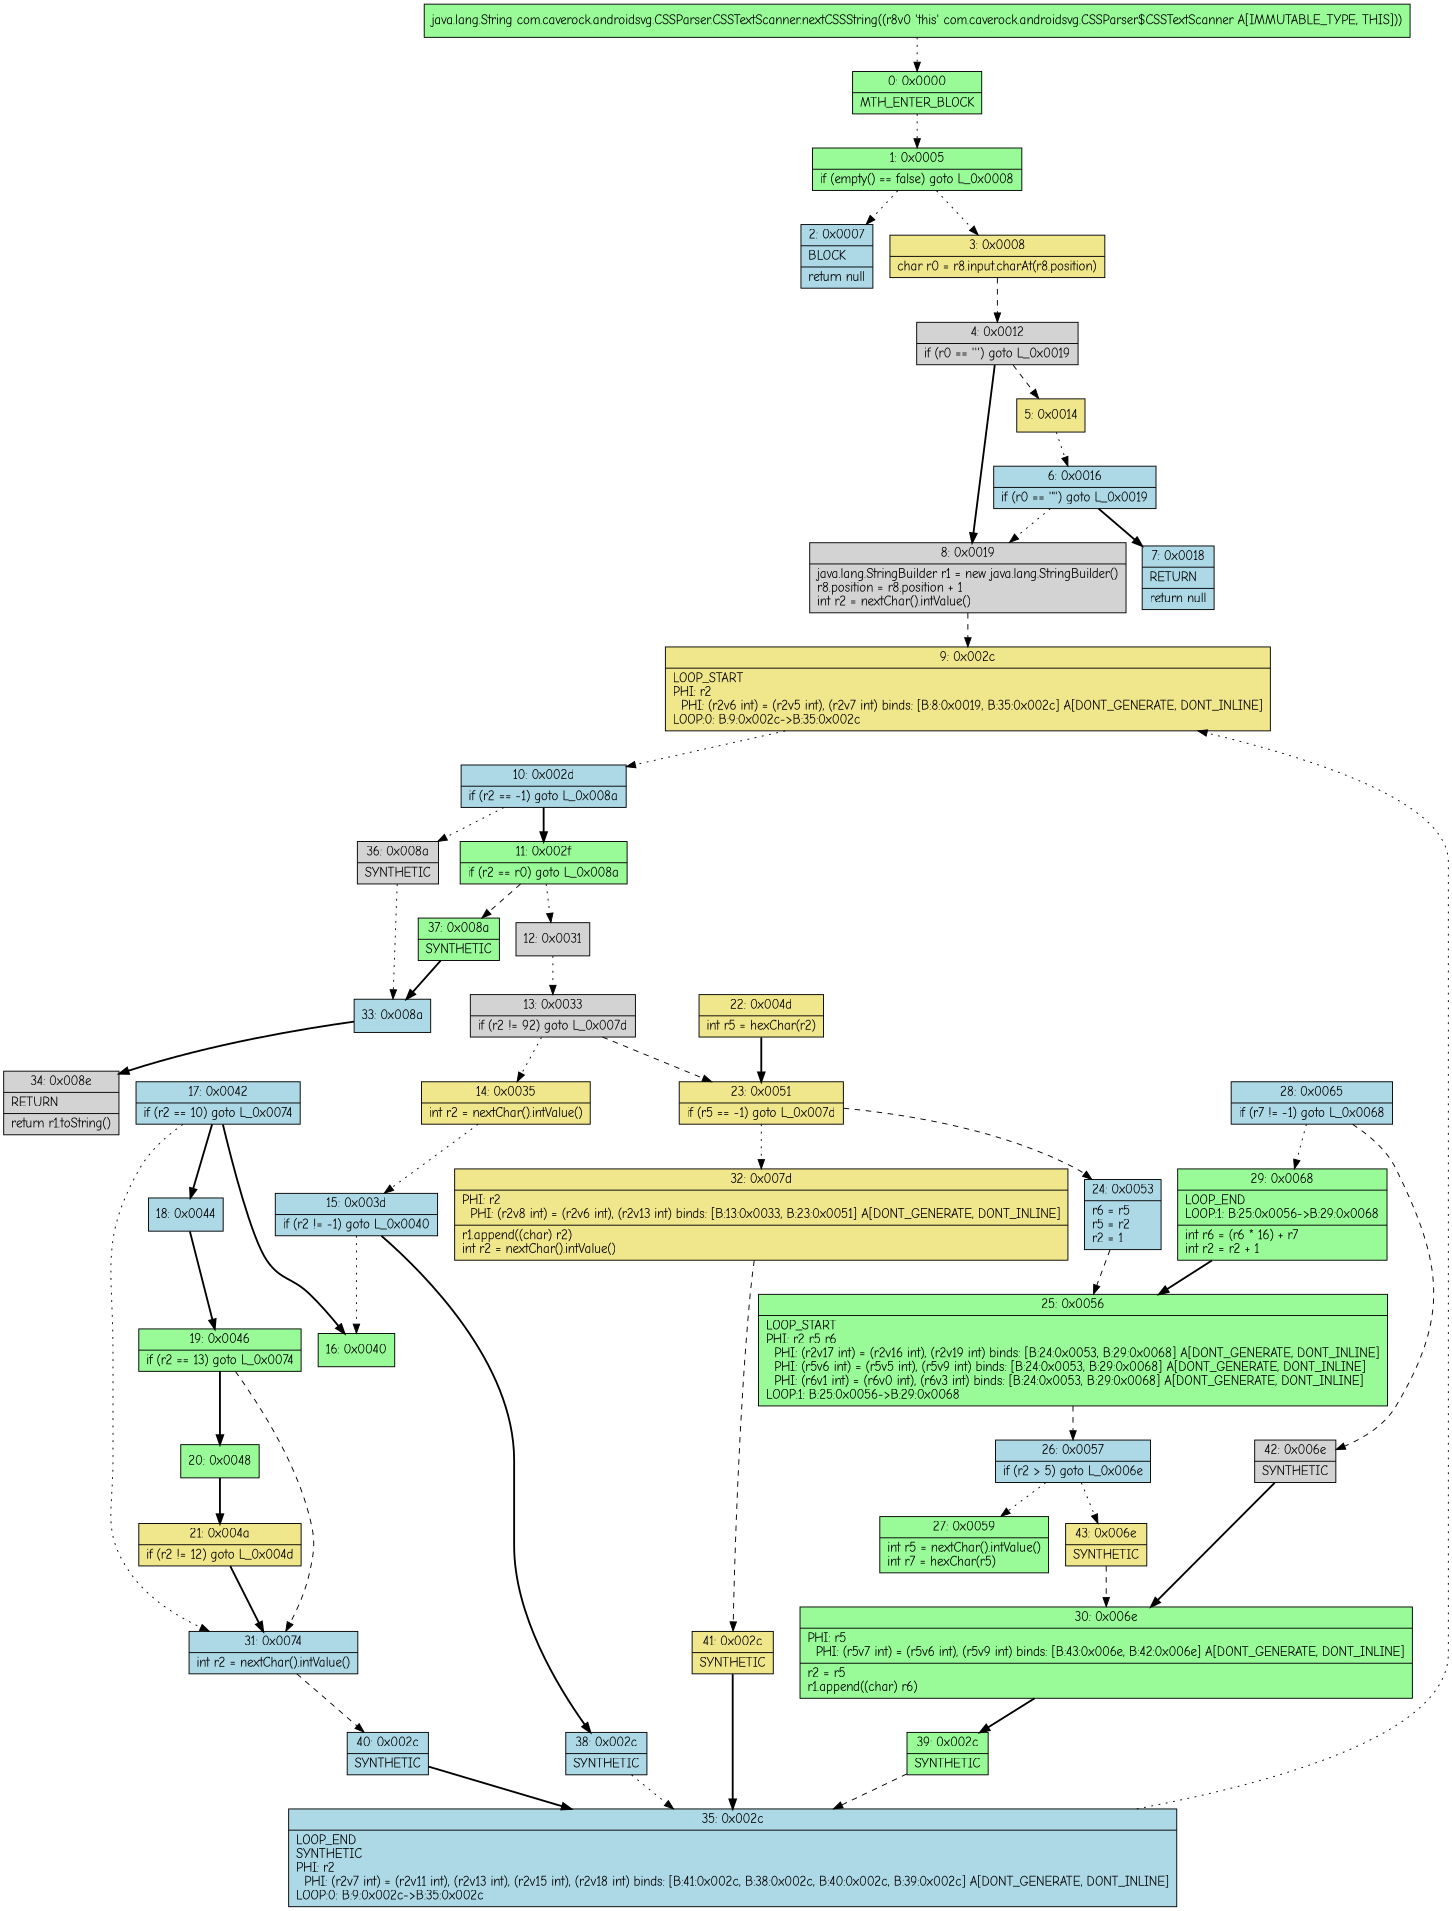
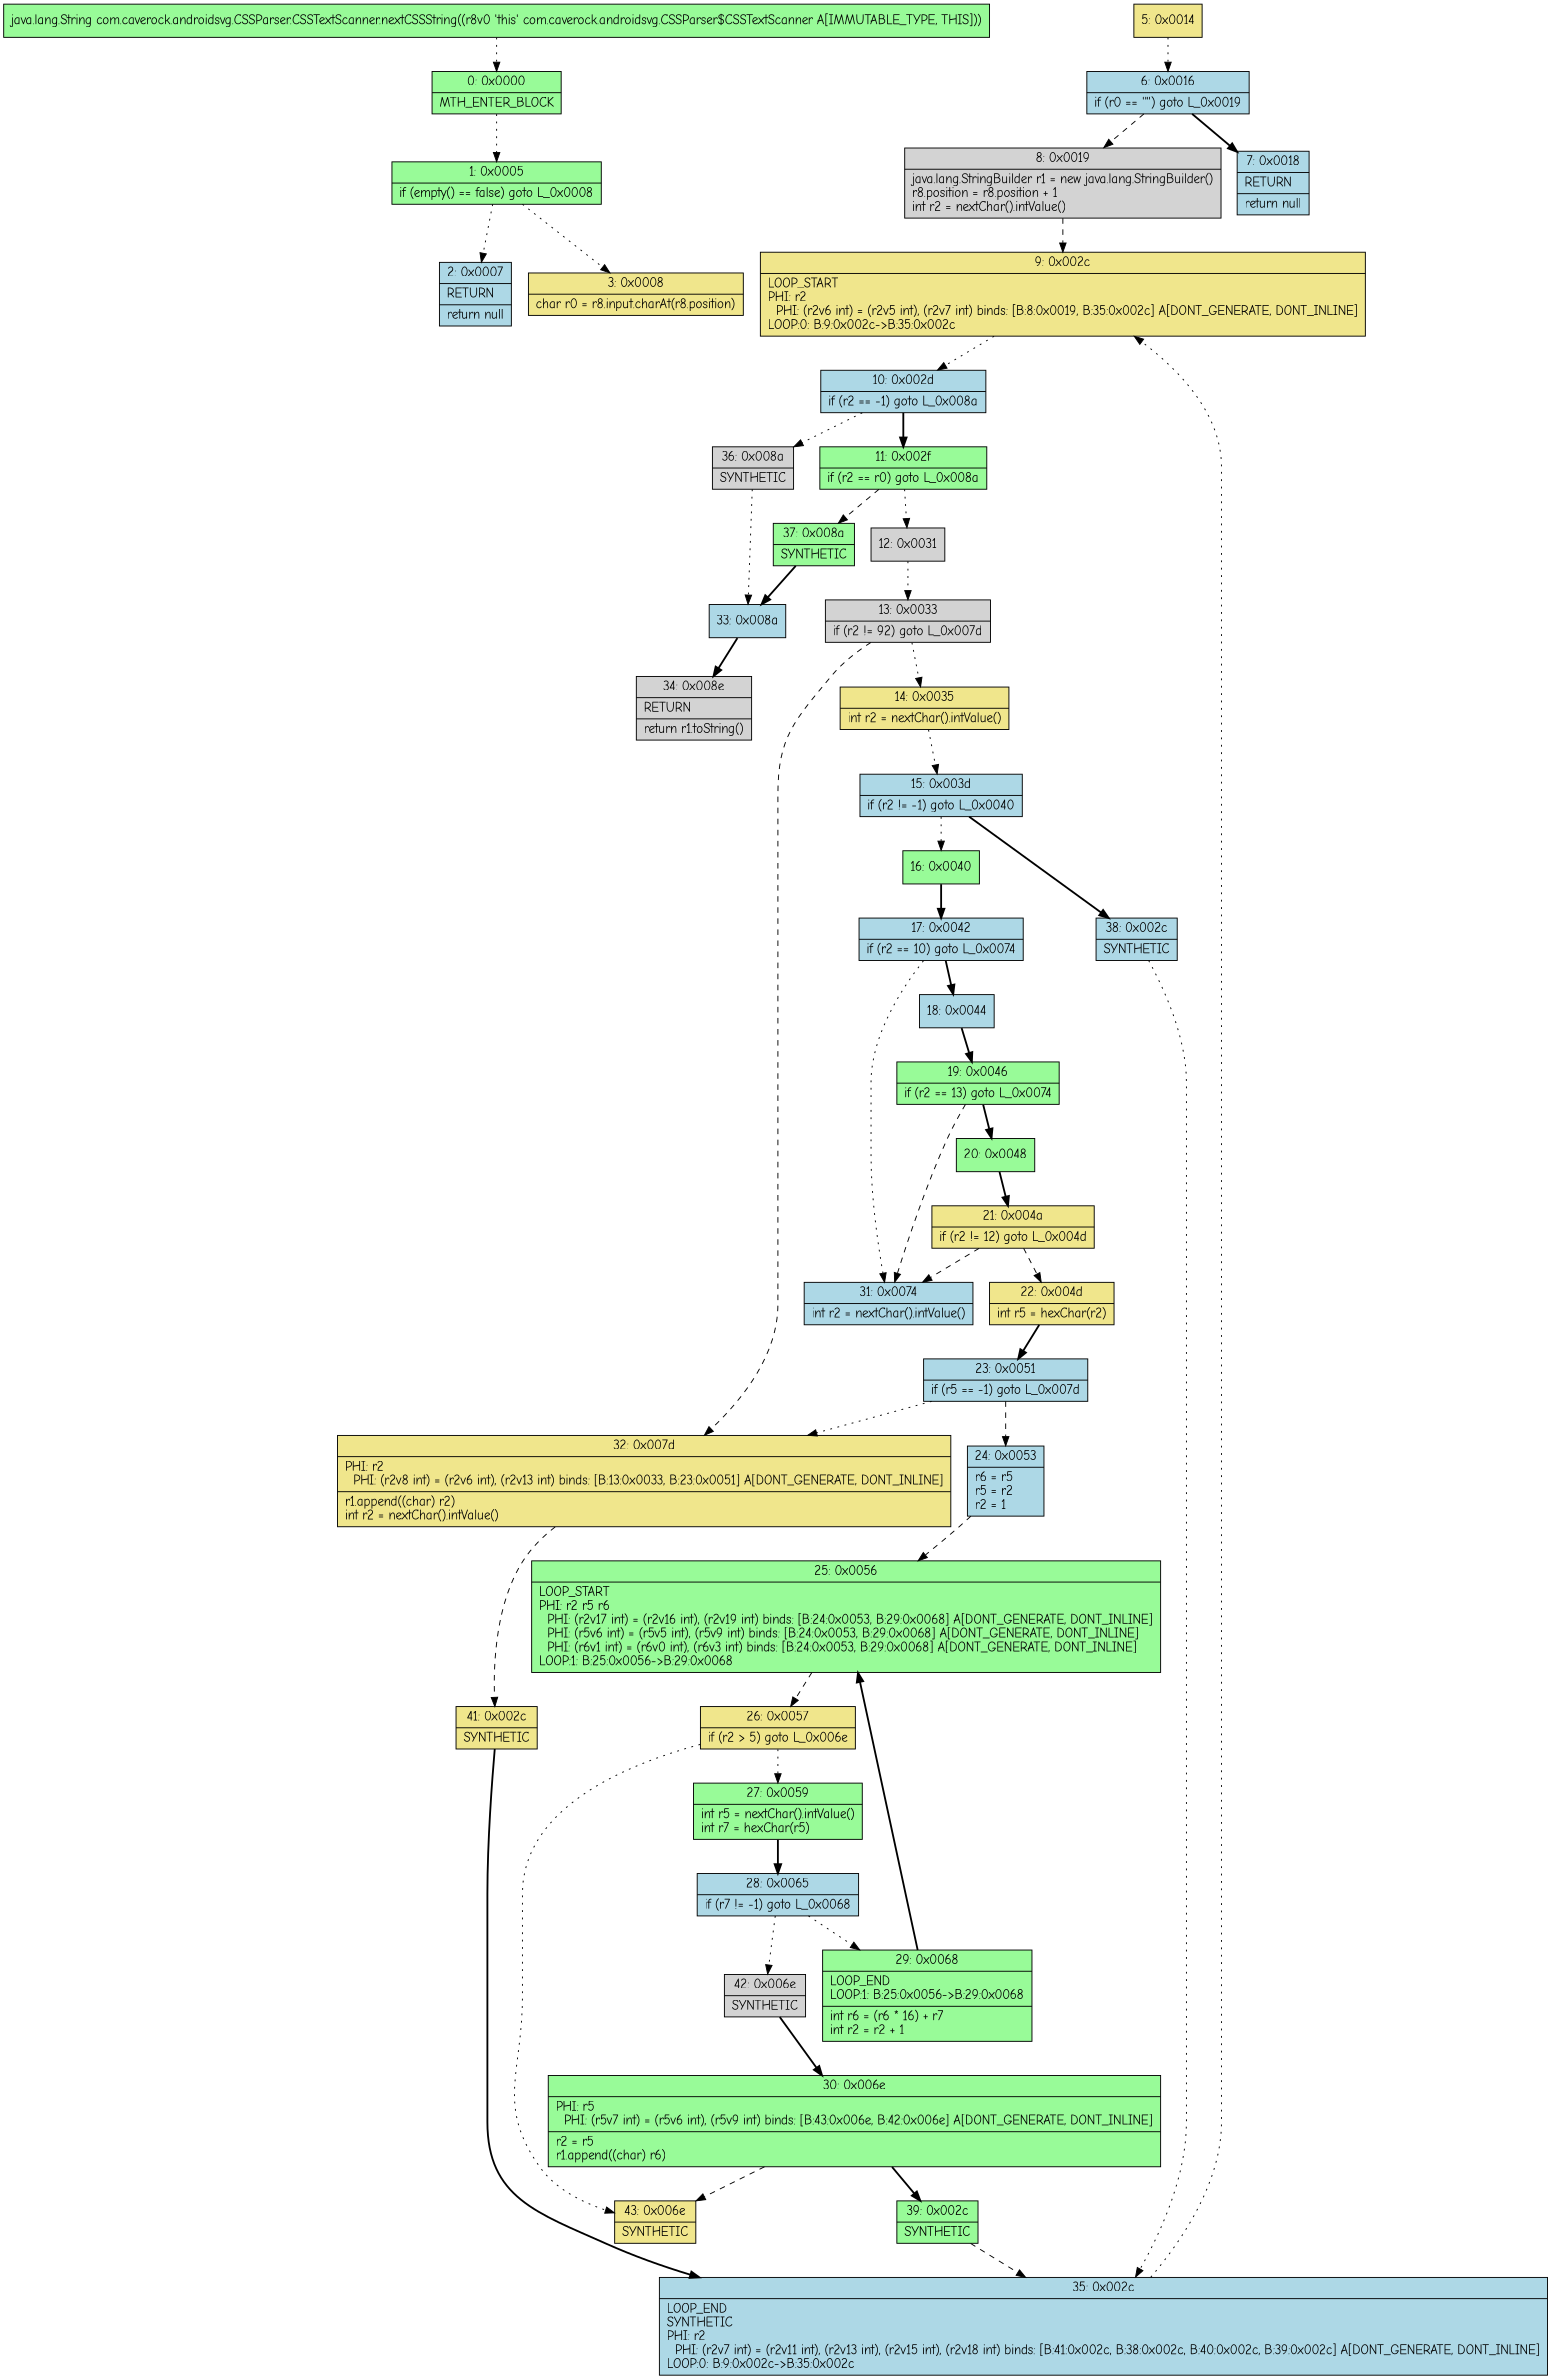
(827, 256) -> (471, 294)
(997, 344) -> none
(1033, 523) -> (1127, 128)
(653, 1058) -> (778, 1029)
(761, 1103) -> (1006, 1380)
(257, 1240) -> (941, 896)
none -> (1030, 1261)
(1434, 1289) -> (772, 1940)
(1073, 1461) -> (778, 1728)
(1106, 1582) -> (734, 2182)
(245, 1595) -> (955, 1263)
(388, 1754) -> none
none -> (778, 1852)
